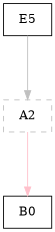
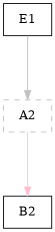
(28, 20) -> (28, 20)
(28, 212) -> (28, 212)
